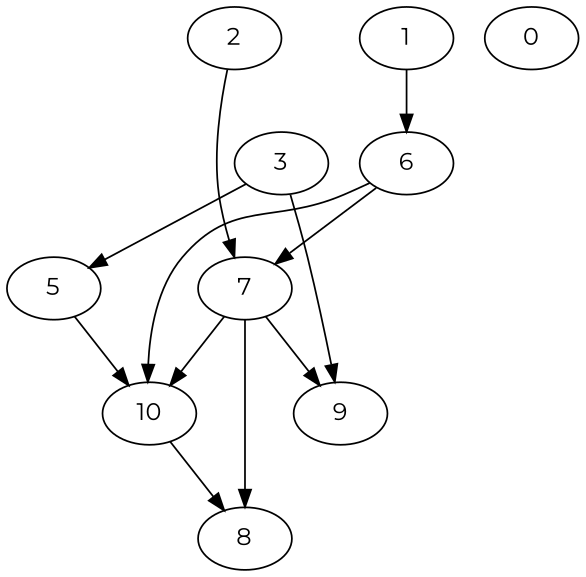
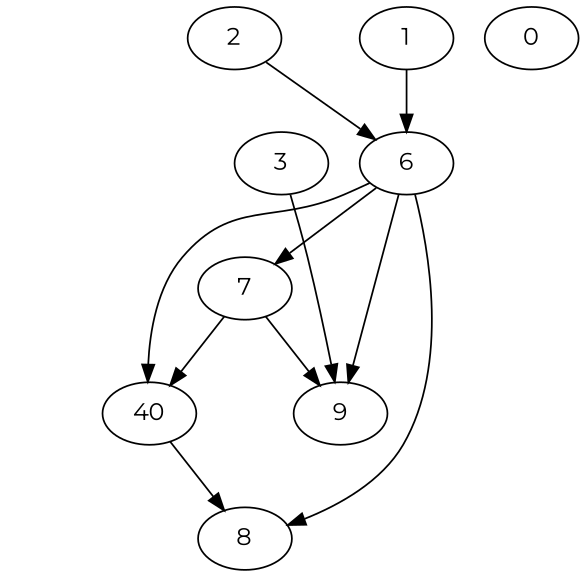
(217, 155) -> (313, 96)
none -> (376, 280)
(54, 288) -> none
(245, 405) -> (426, 384)
(149, 414) -> (149, 414)
